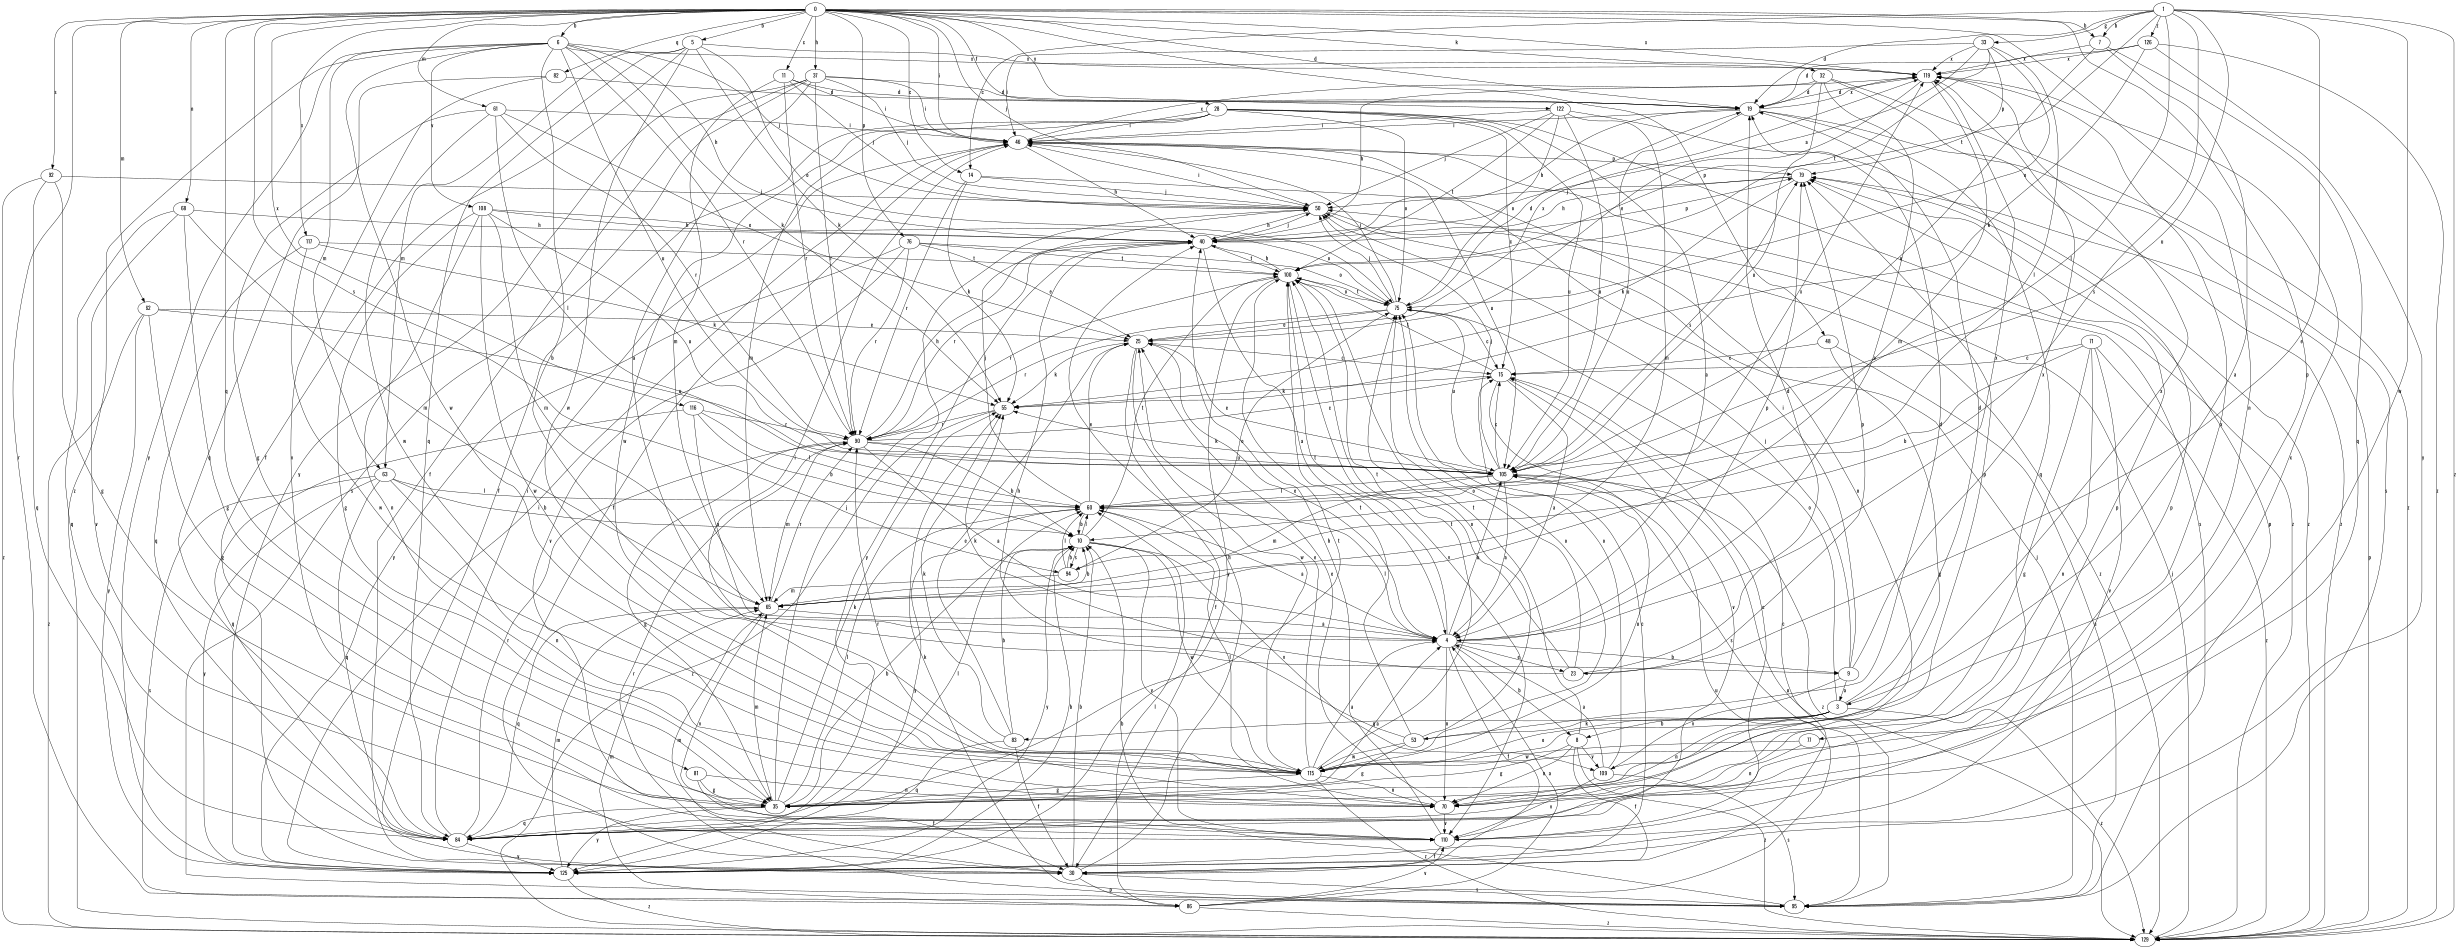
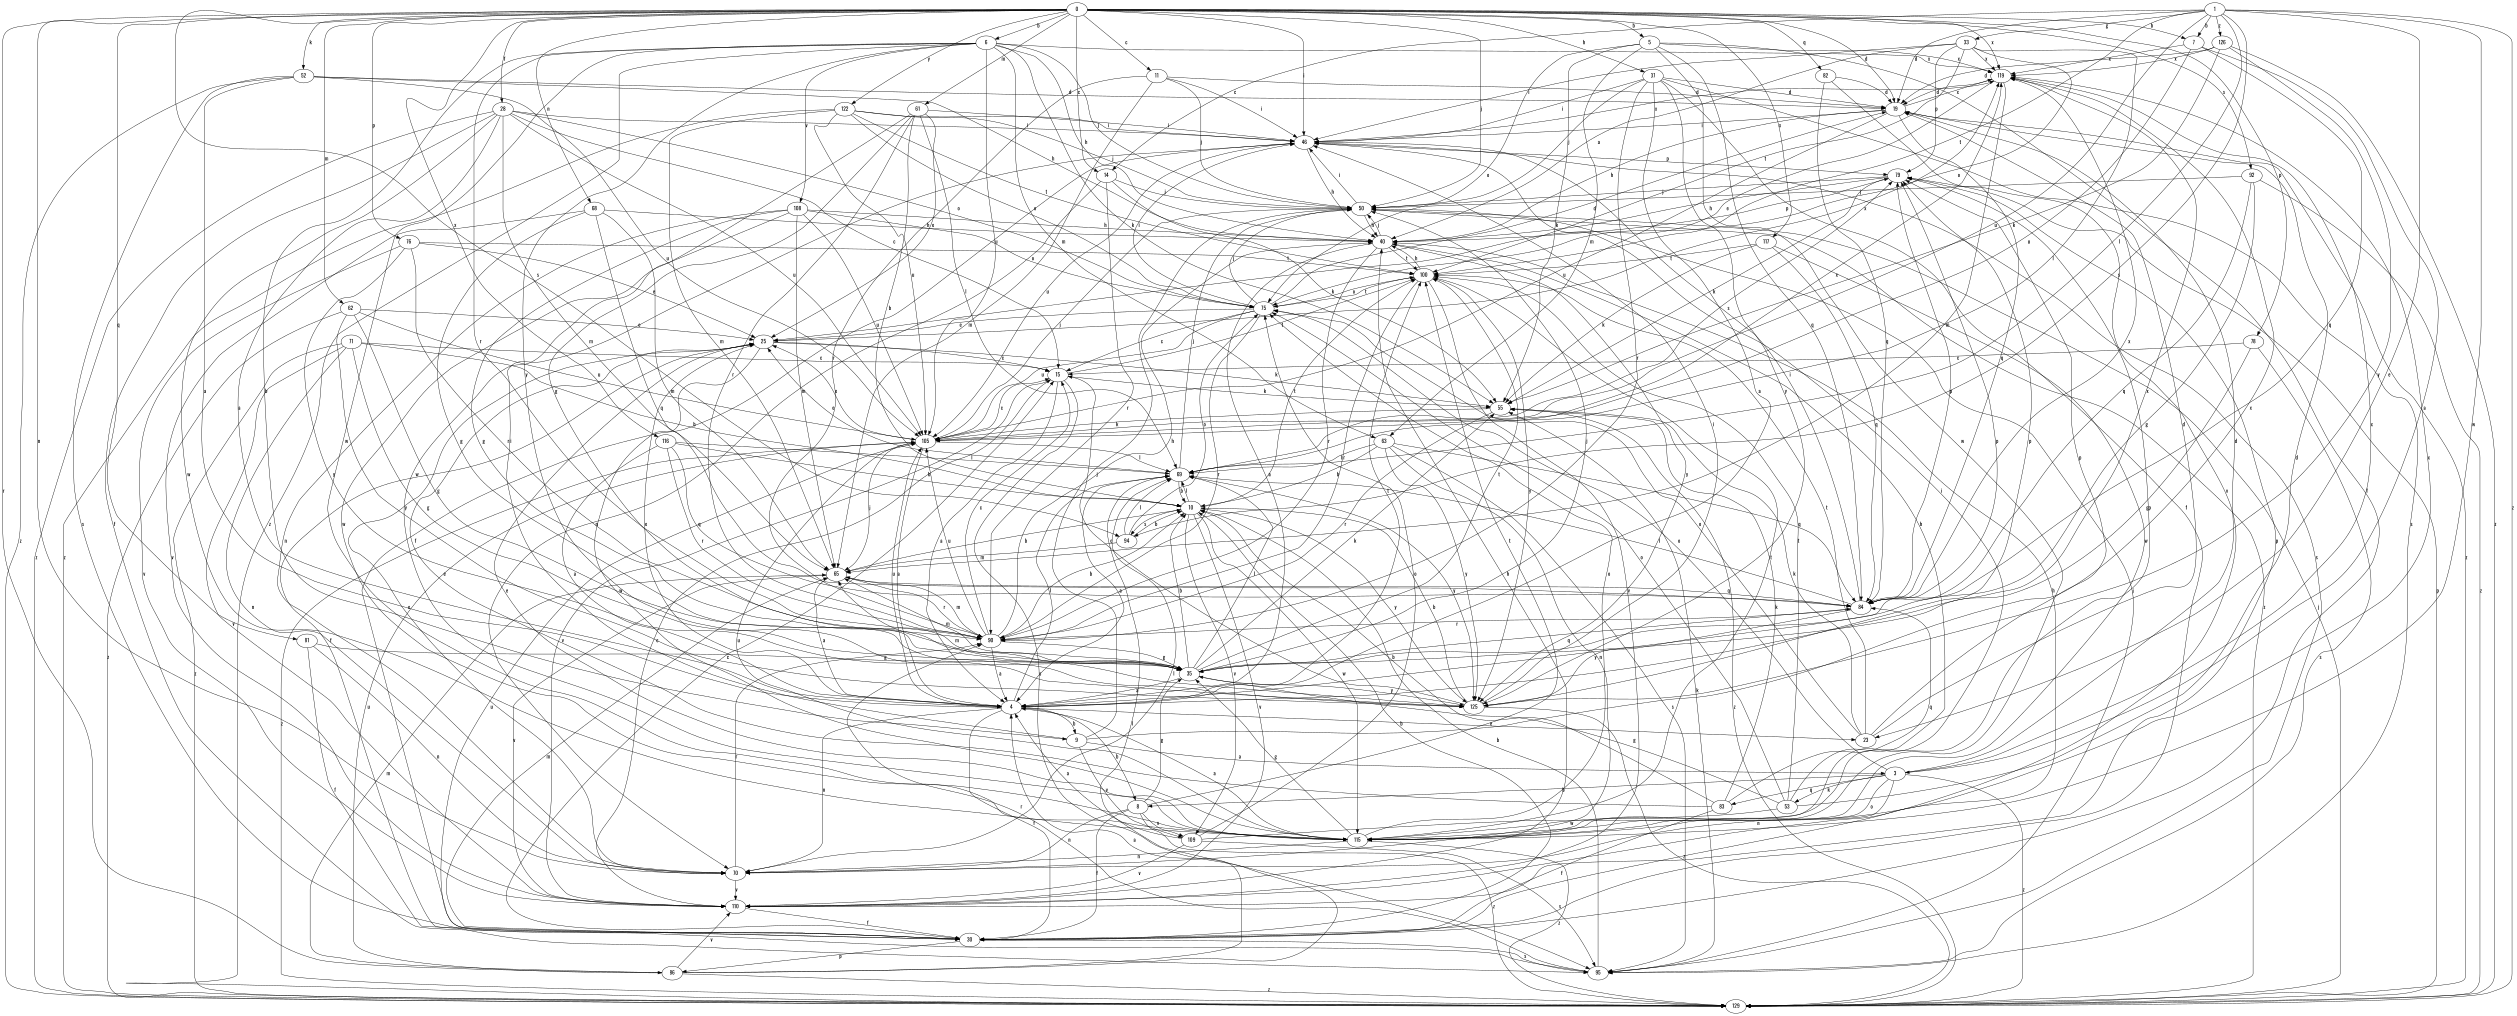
(1822, 76) -> (304, 76)
(1156, 256) -> none
(1828, 342) -> (2253, 342)
none -> (889, 419)
(1254, 452) -> (1214, 417)
(1090, 508) -> (1179, 475)
(1275, 541) -> (870, 508)
(1809, 741) -> none
